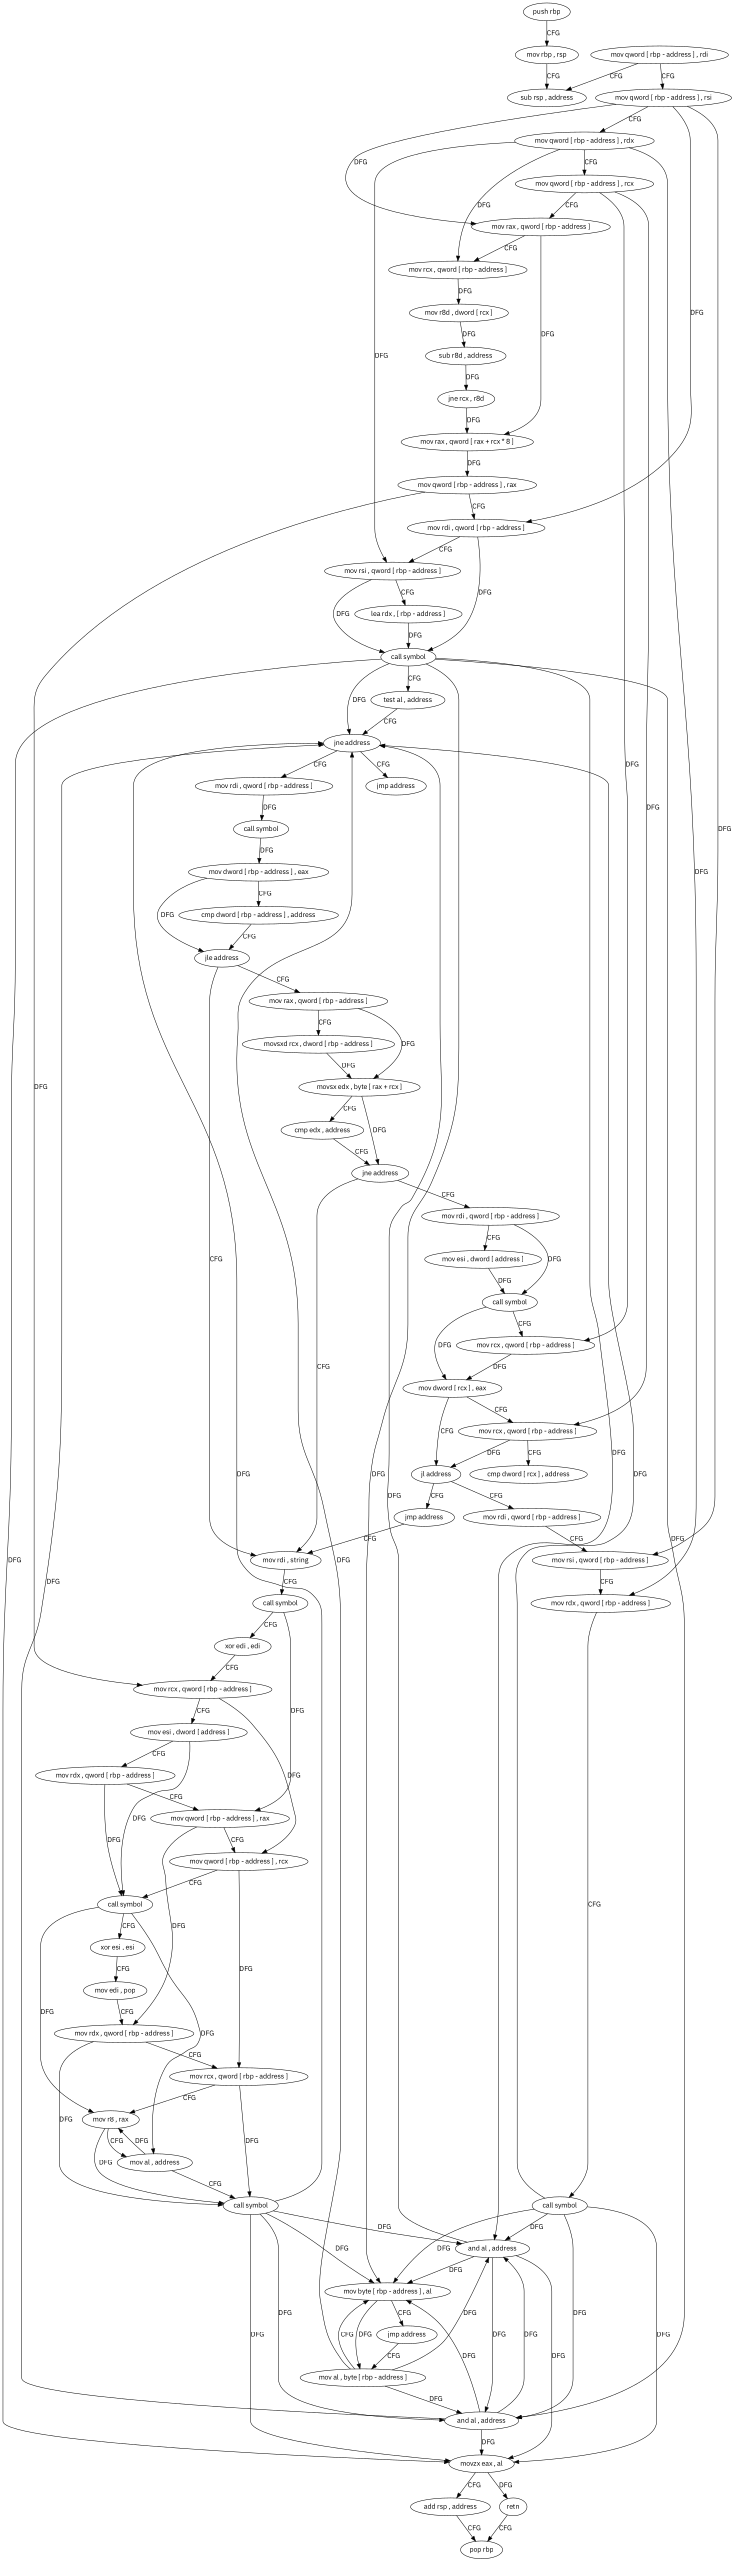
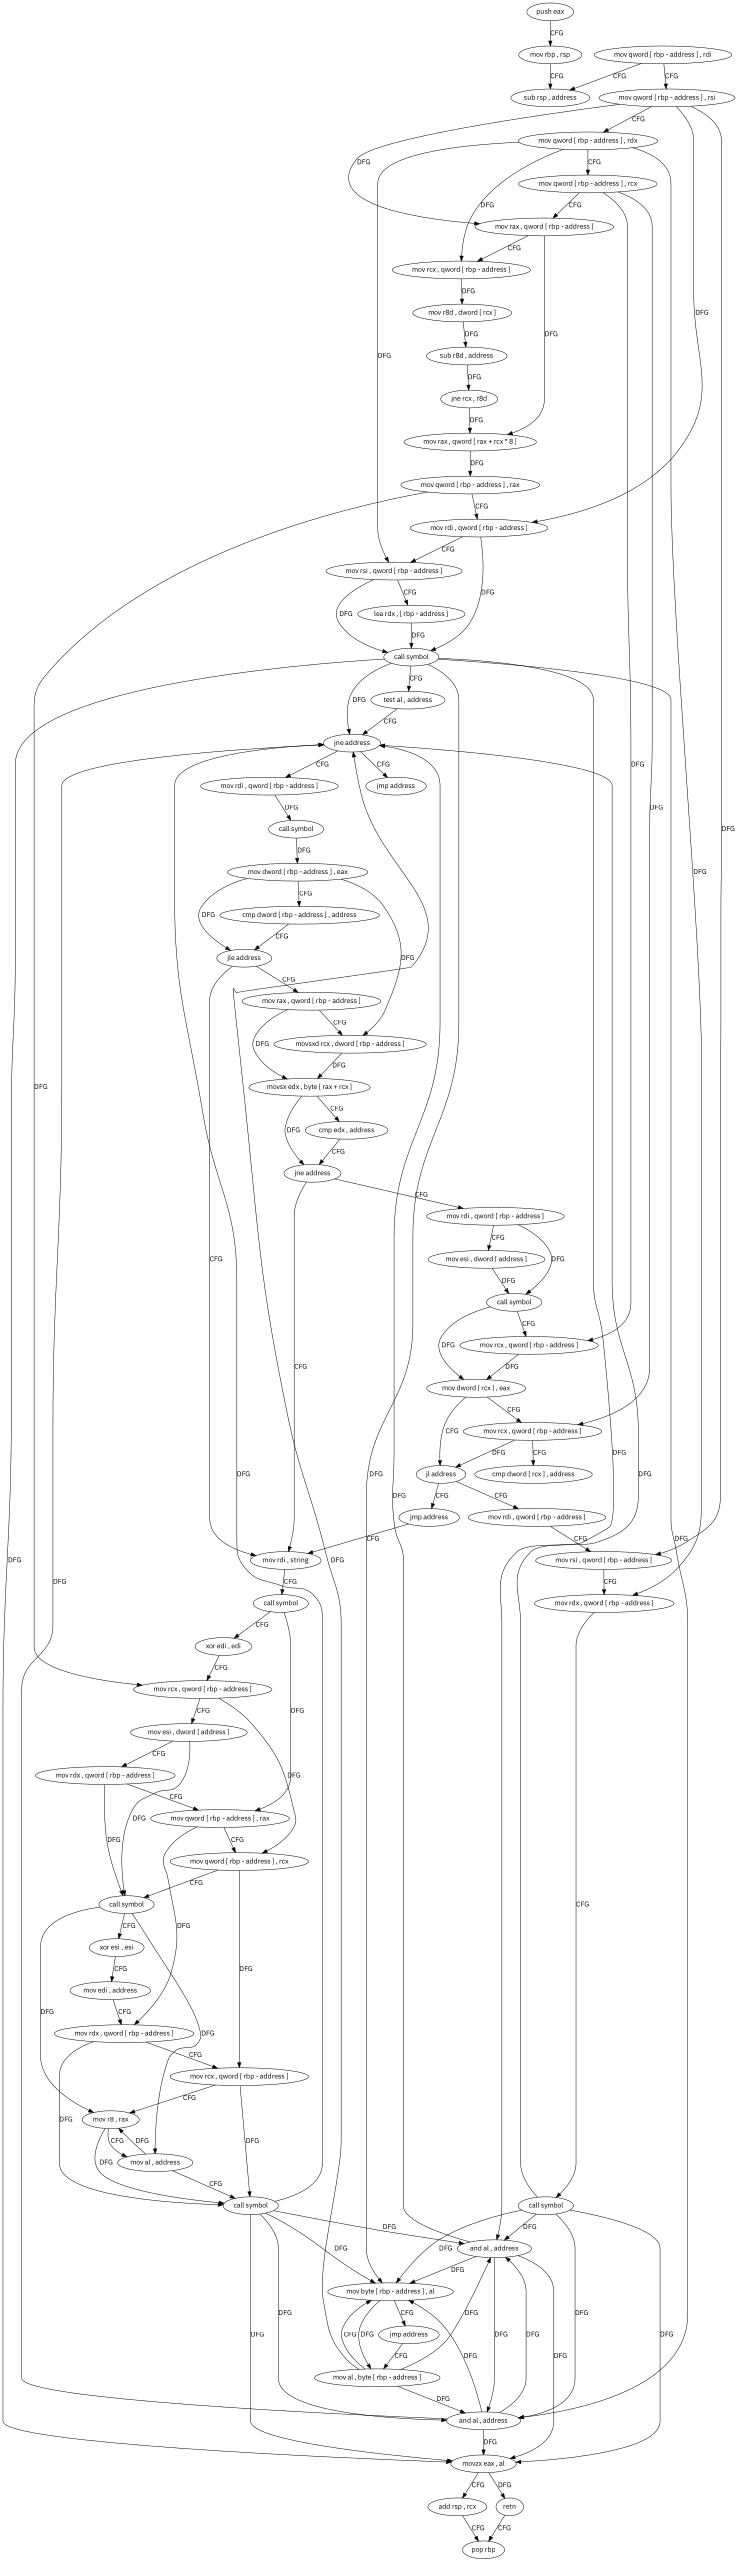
(547, 12) -> (550, 12)
none -> (401, 946)
(115, 1991) -> (110, 1991)
(450, 2507) -> (457, 2507)
